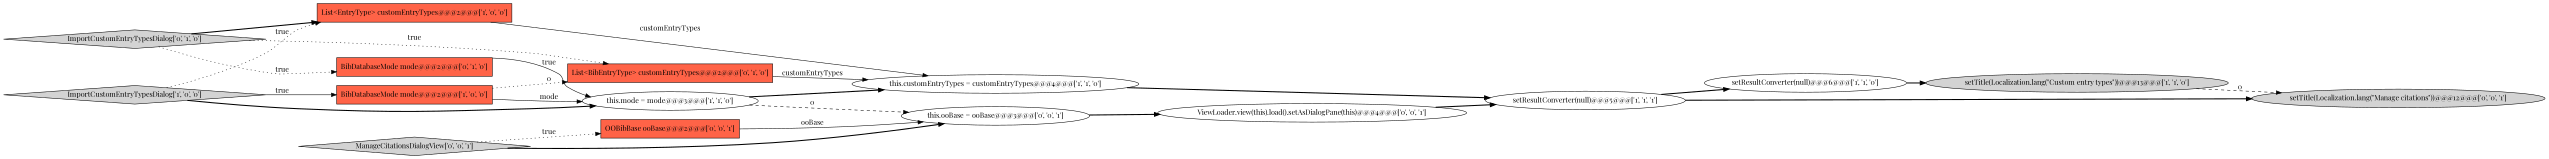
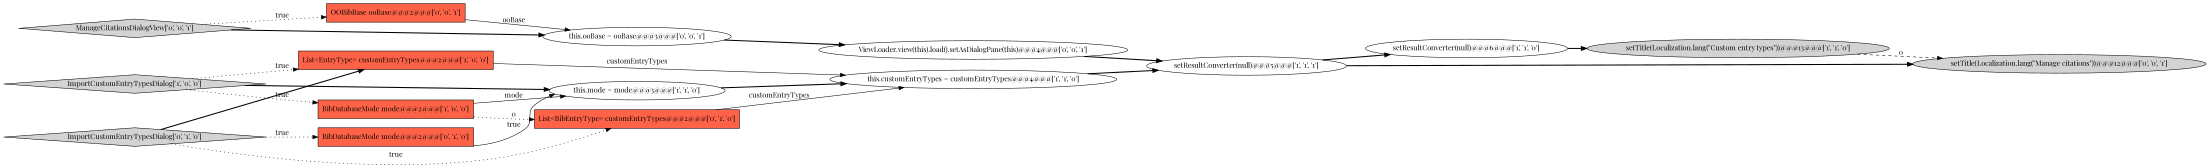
(299, 95) -> (249, 96)
(826, 109) -> none
